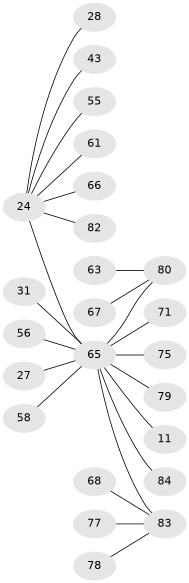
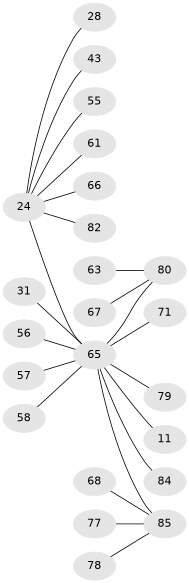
(165, 355) -> none
(24, 376) -> (24, 376)
(165, 524) -> (165, 524)
